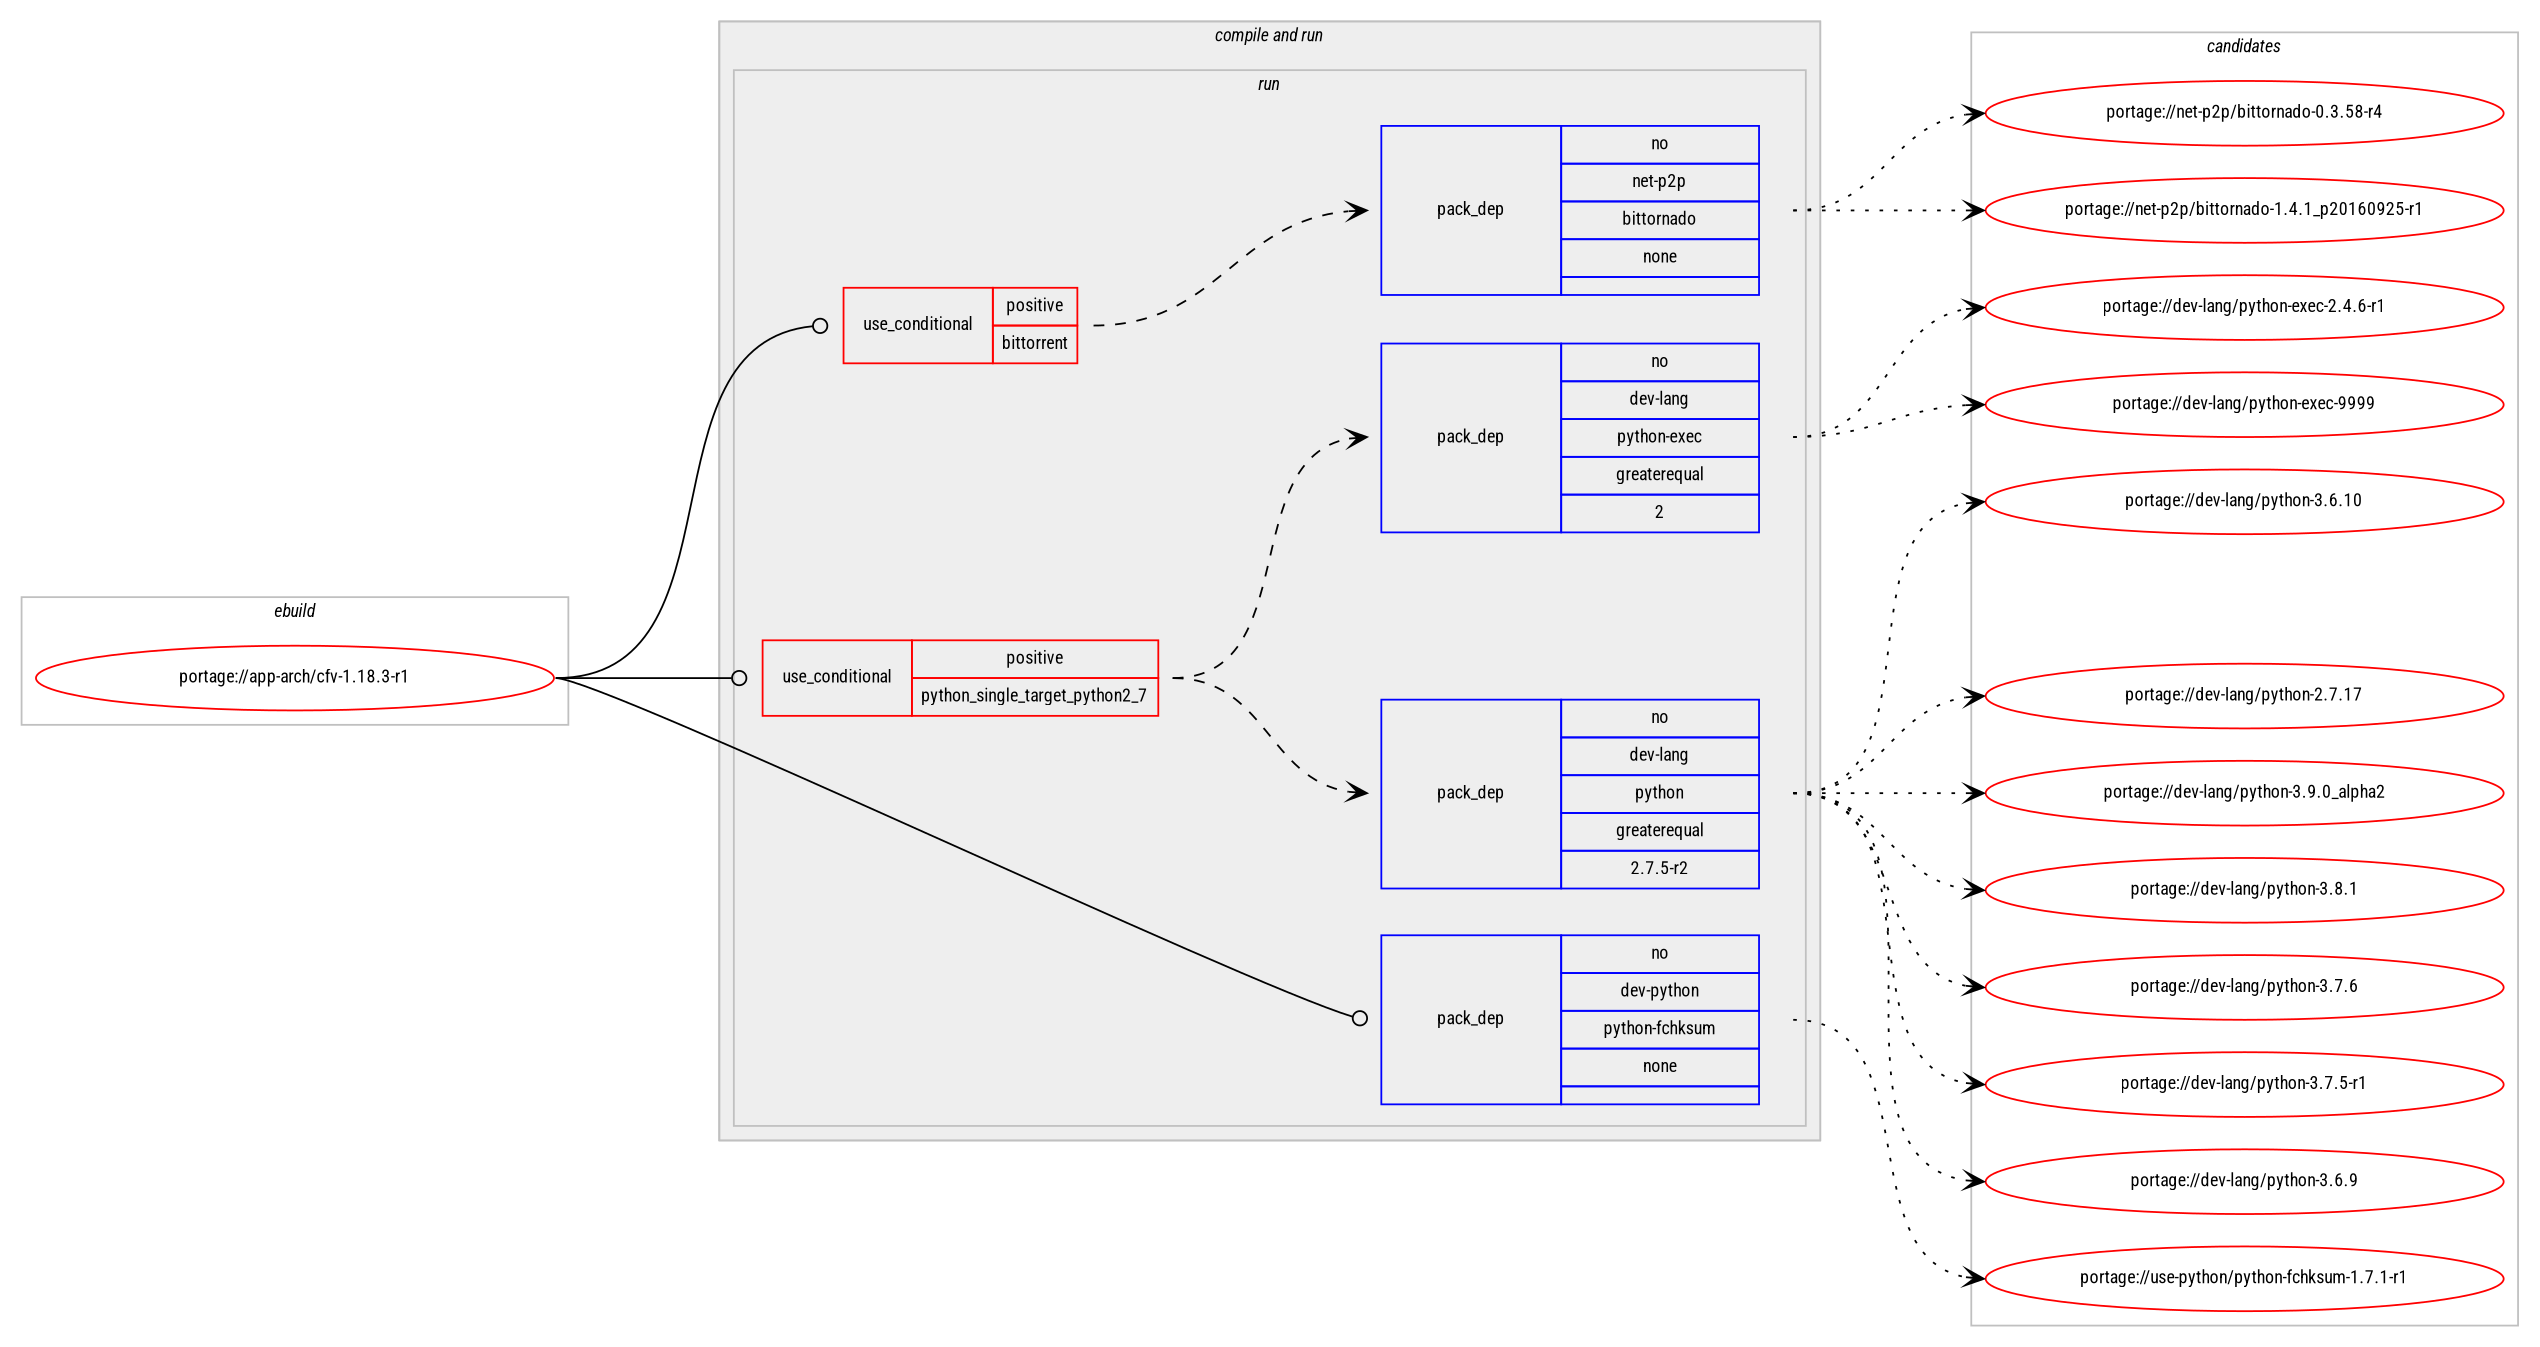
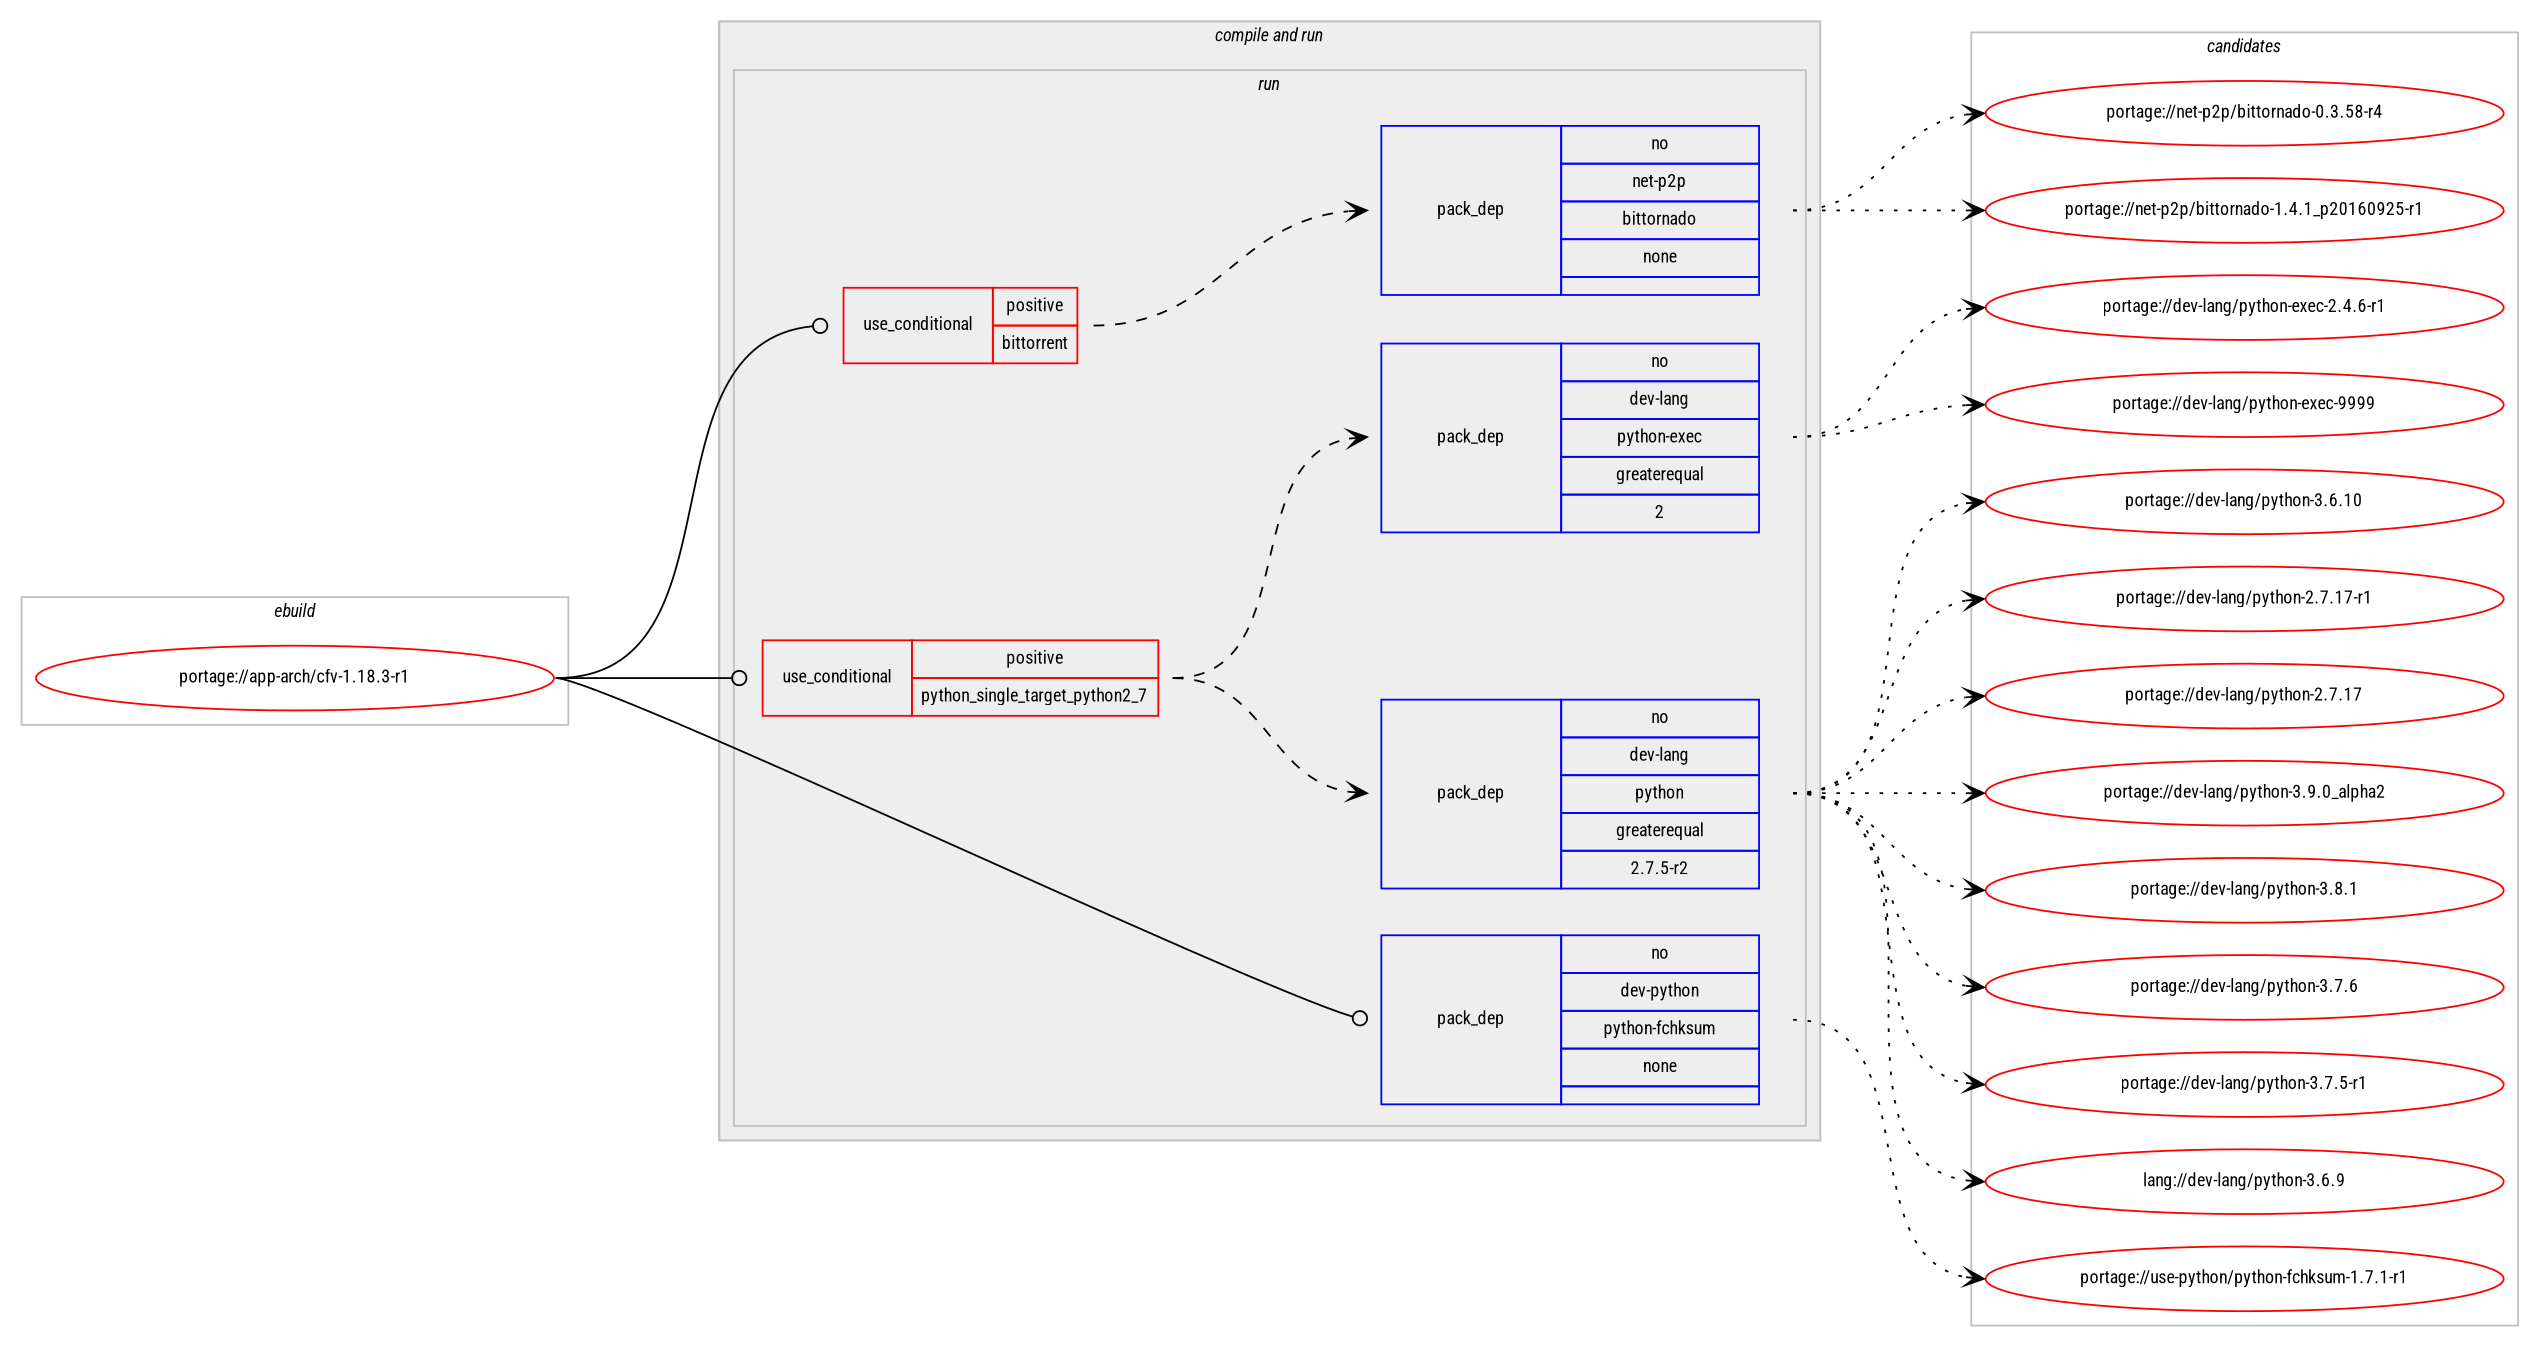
none -> (2245, 599)
(2245, 1182) -> (2245, 1182)
